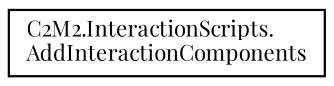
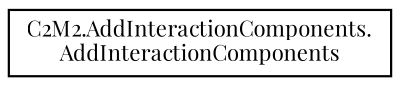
(167, 43) -> (200, 43)
